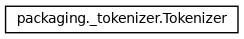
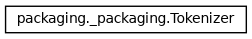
(122, 19) -> (126, 19)
